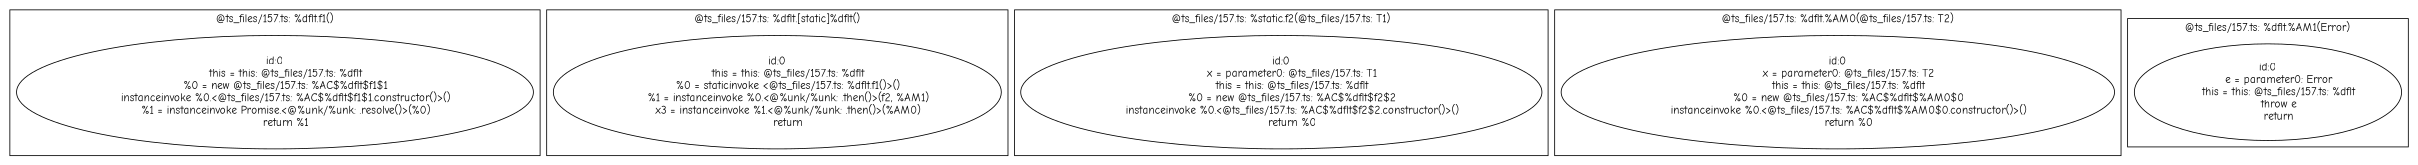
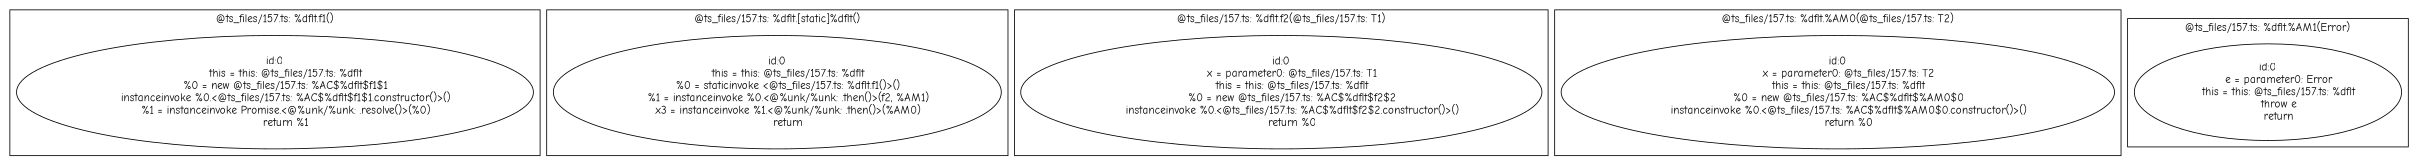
(1281, 19) -> (1281, 19)
